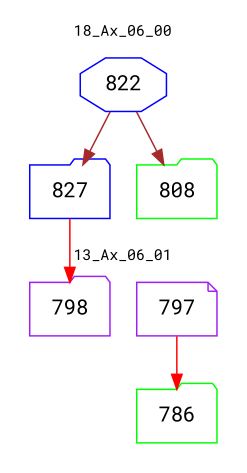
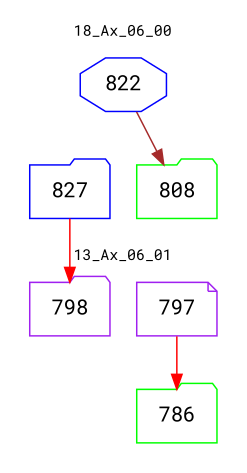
(100, 132) -> none
